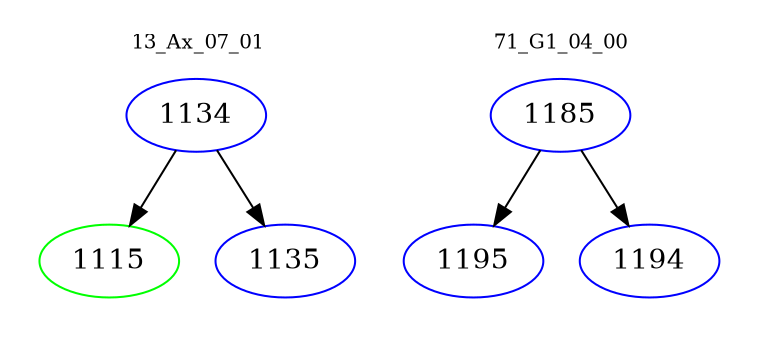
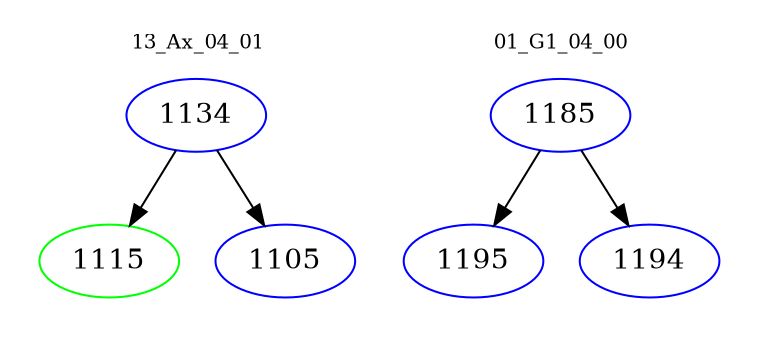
(198, 44) -> (198, 44)
(562, 44) -> (562, 44)
(285, 261) -> (285, 261)
